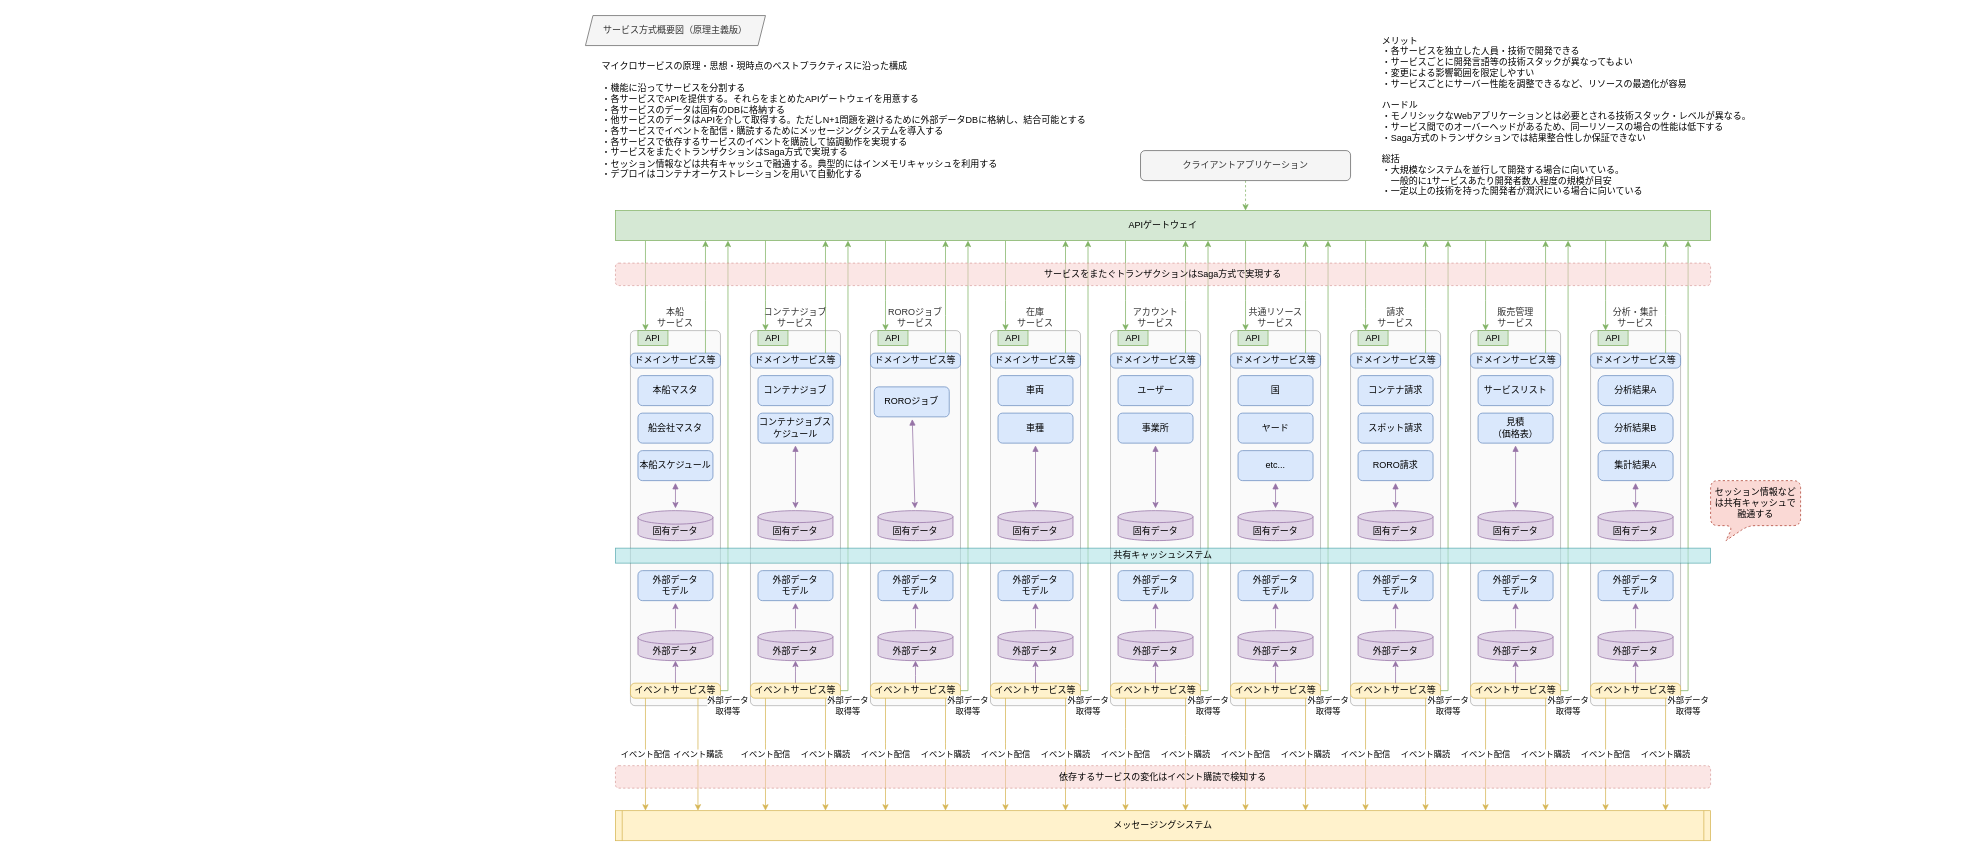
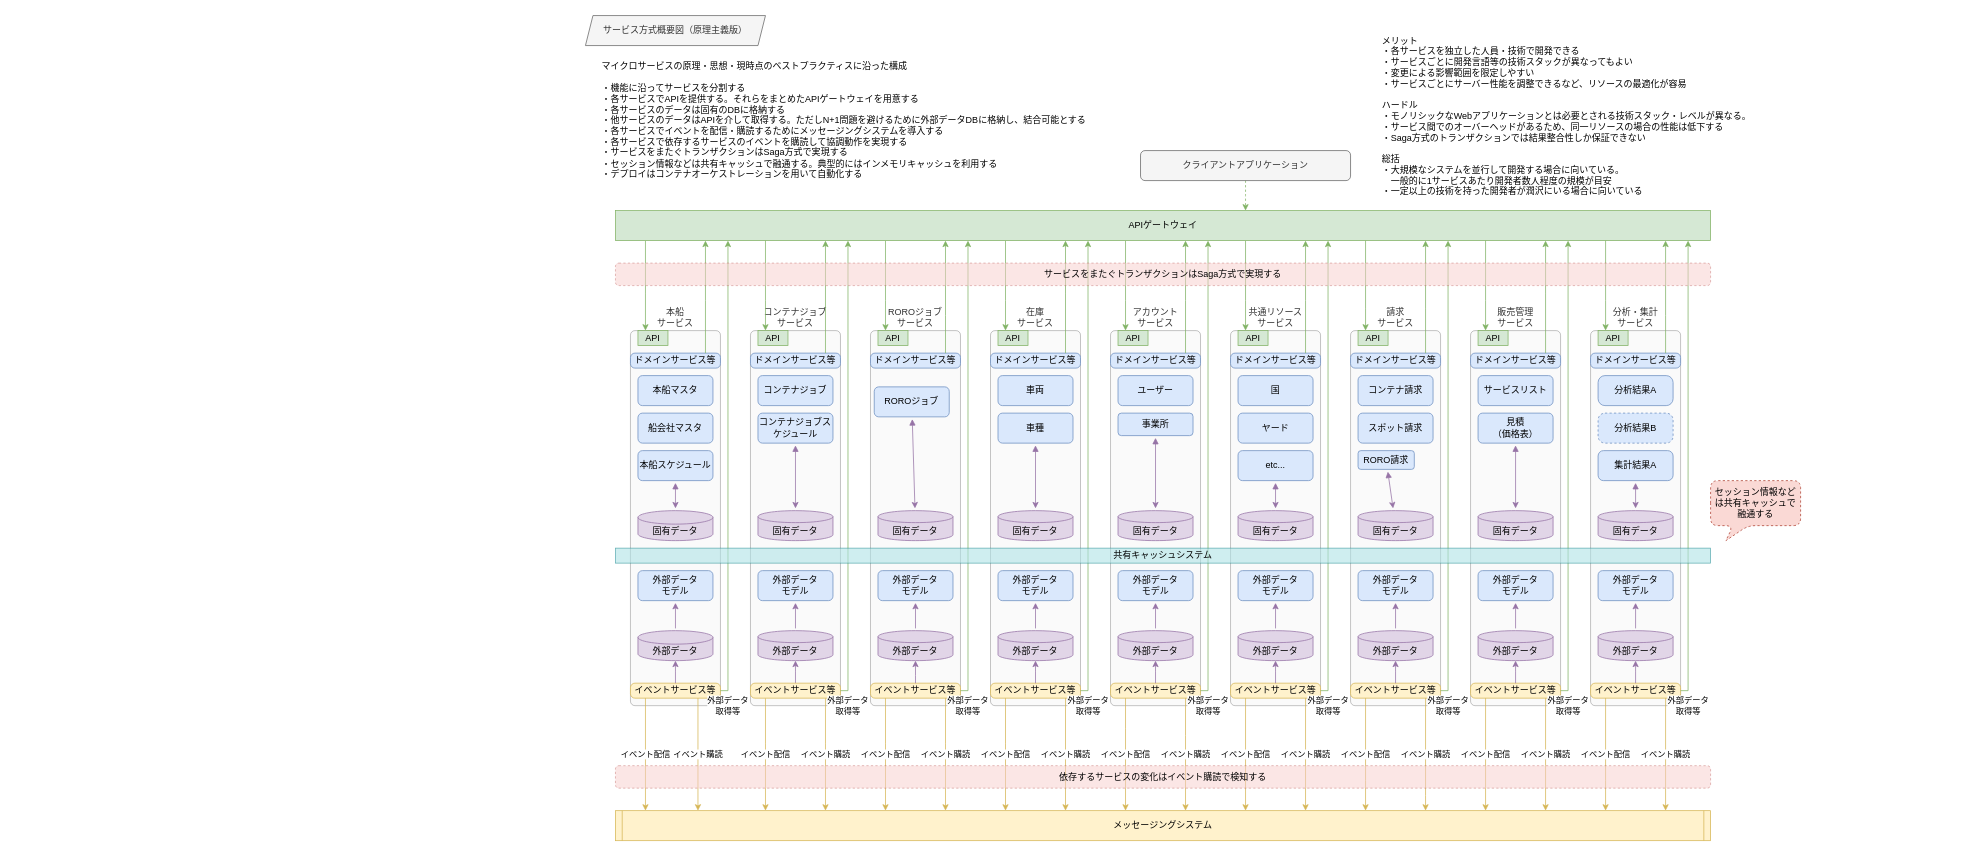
(1155, 428) -> (1155, 424)
(1635, 428) -> (1635, 428)
(1395, 465) -> (1386, 460)
